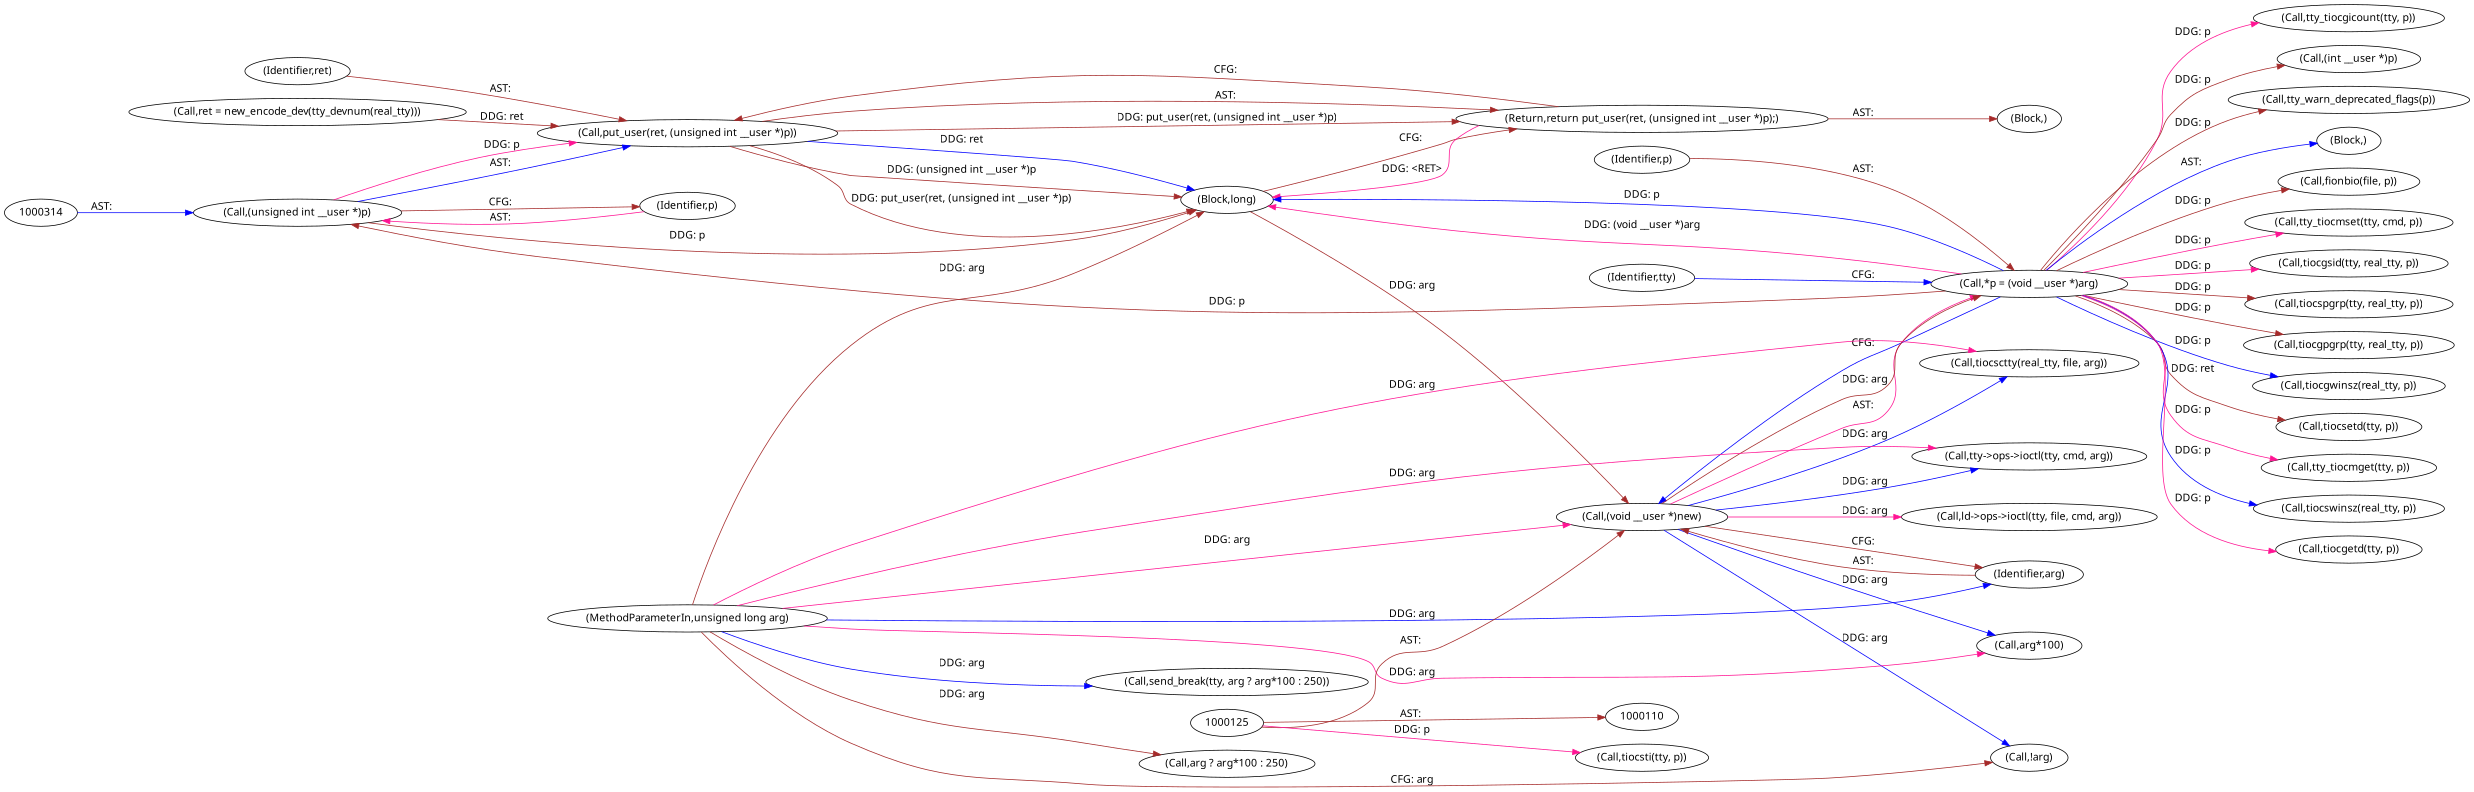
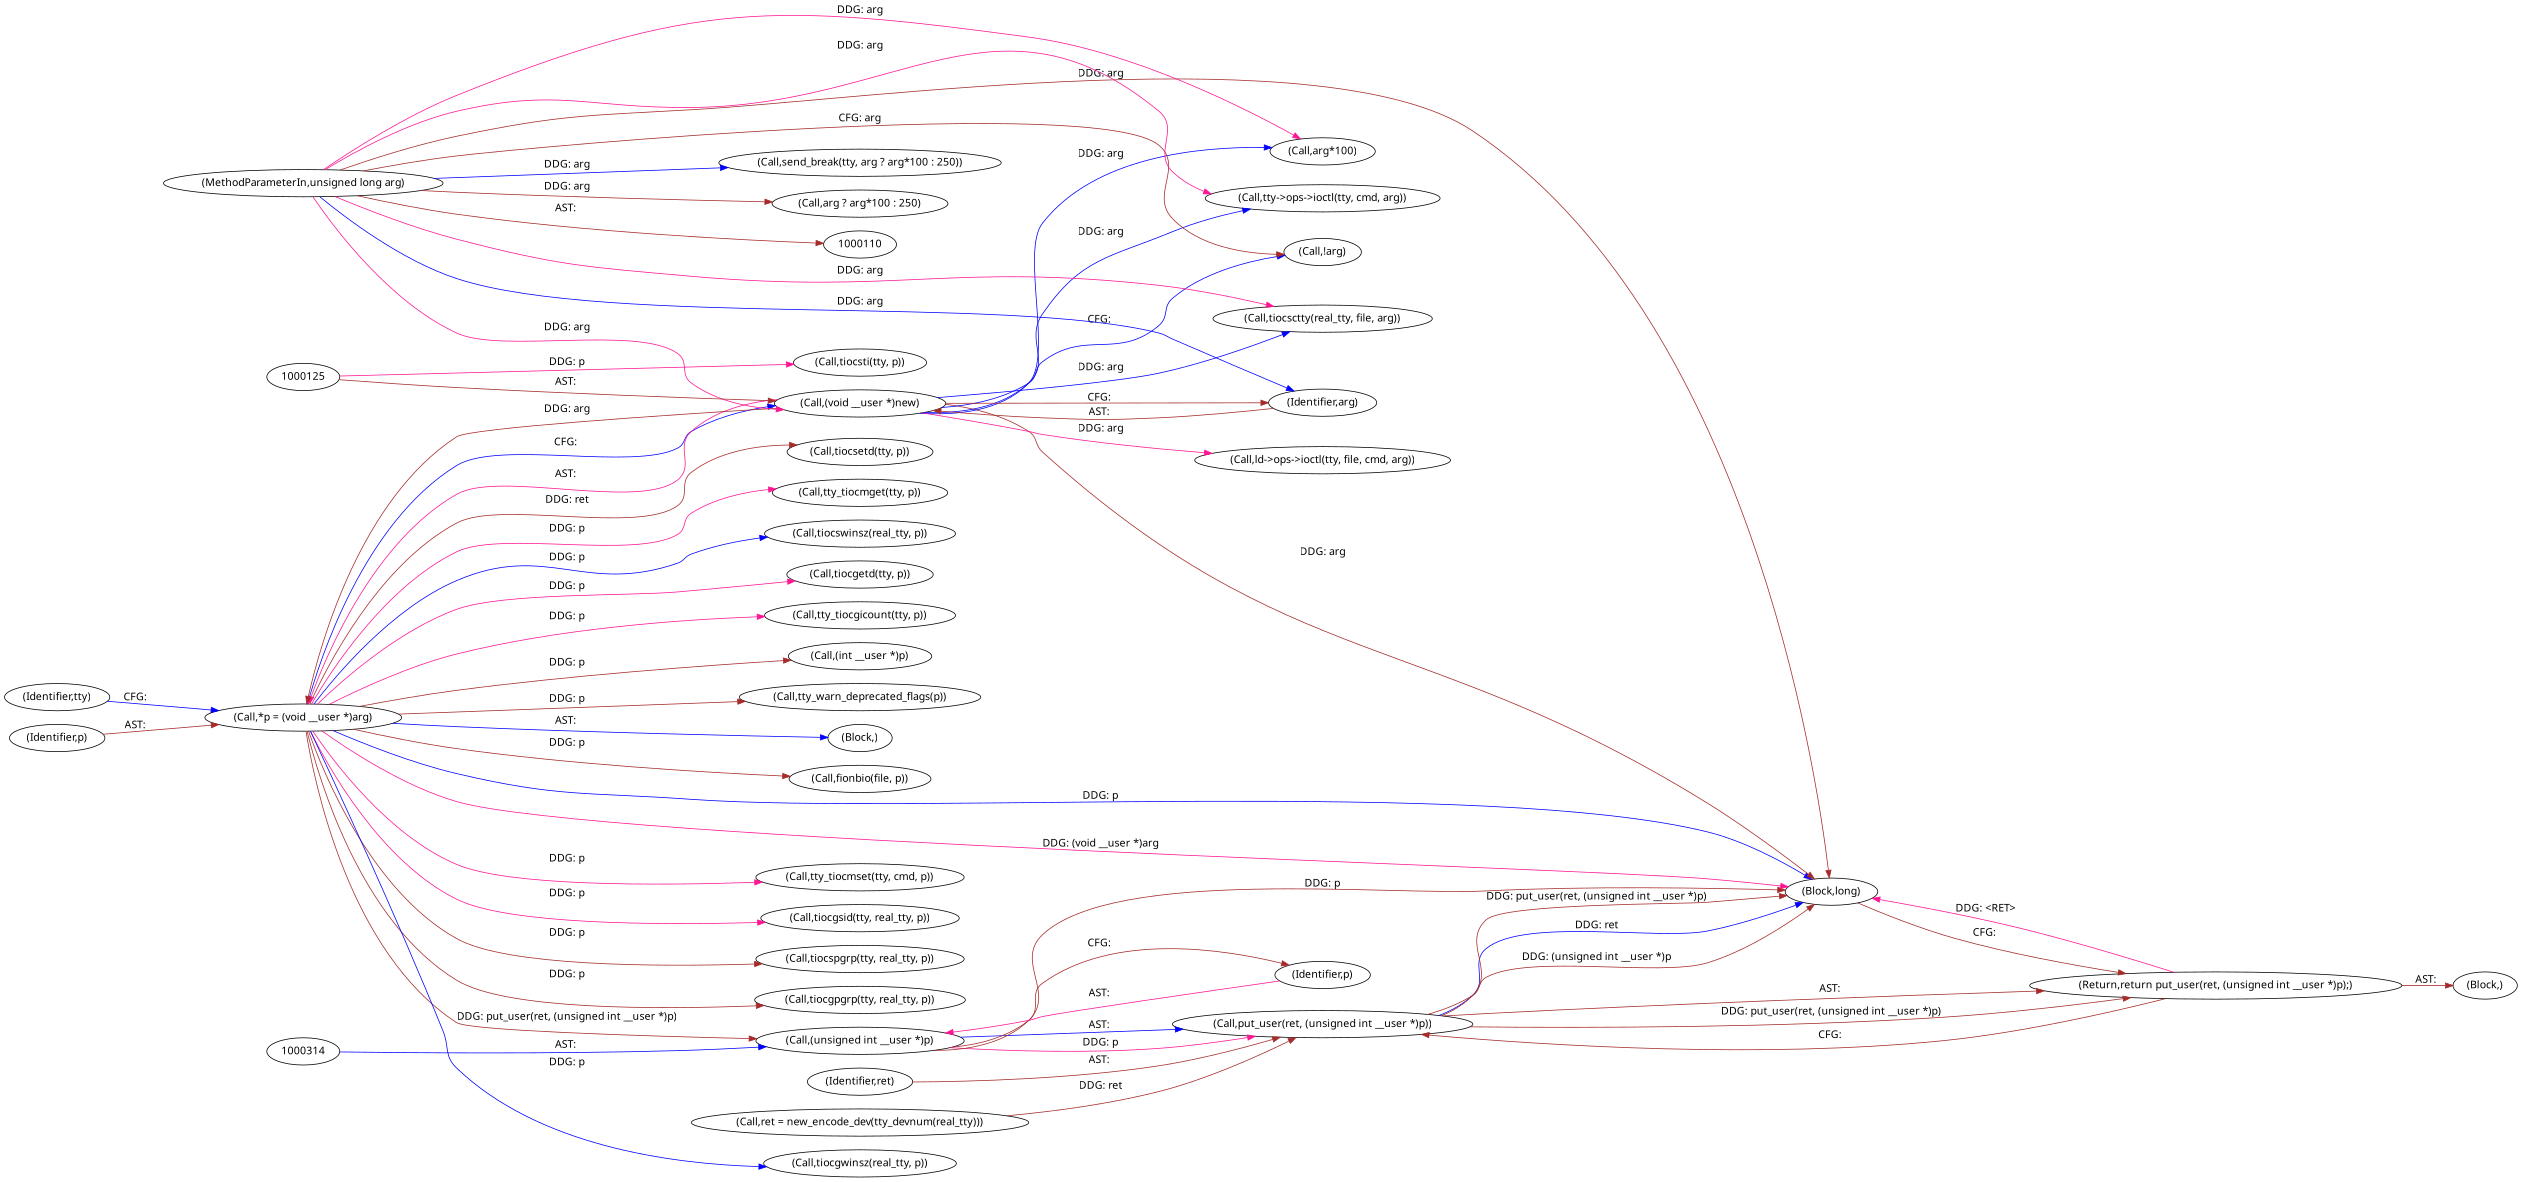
(1227, 302) -> (567, 1017)
(1450, 338) -> (1369, 648)
(1865, 638) -> (1101, 320)
(1431, 720) -> (586, 228)
